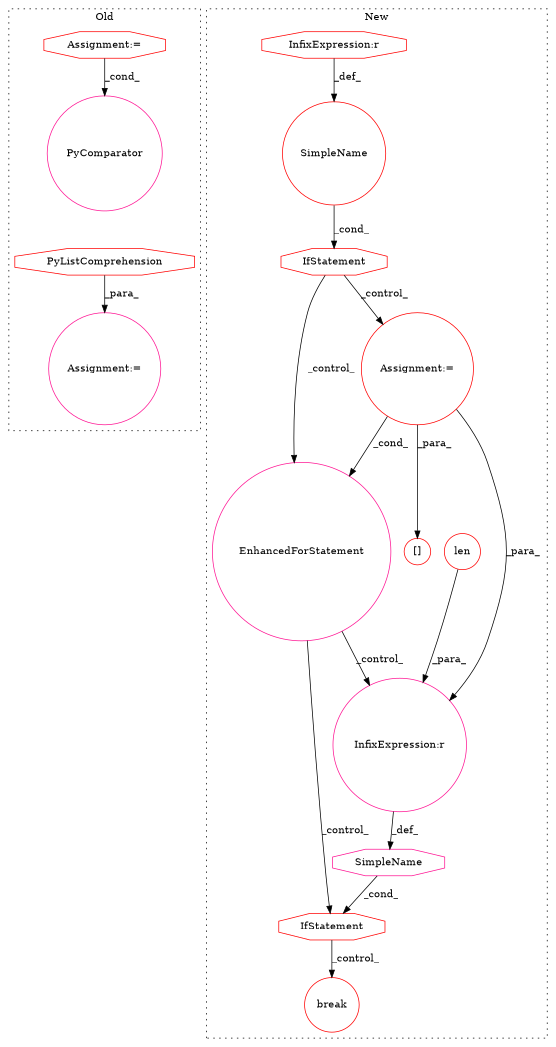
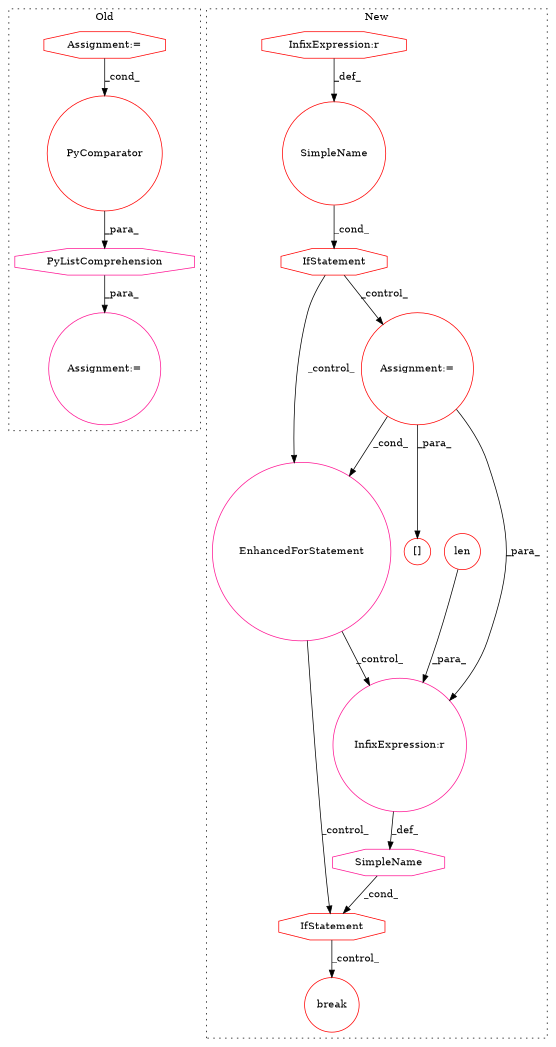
(105, 153) -> (105, 153)
none -> (105, 226)
(105, 262) -> (105, 262)
